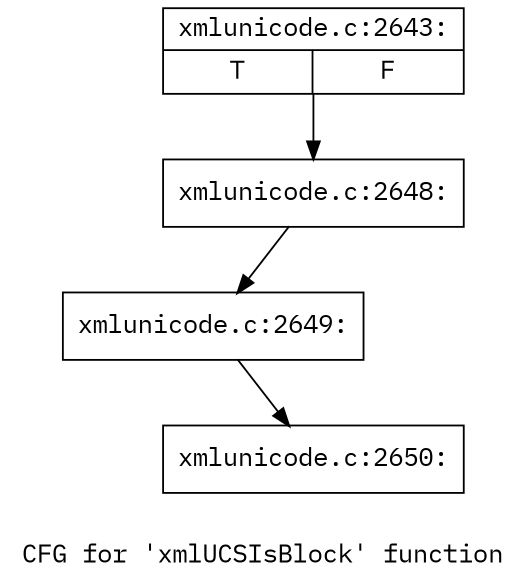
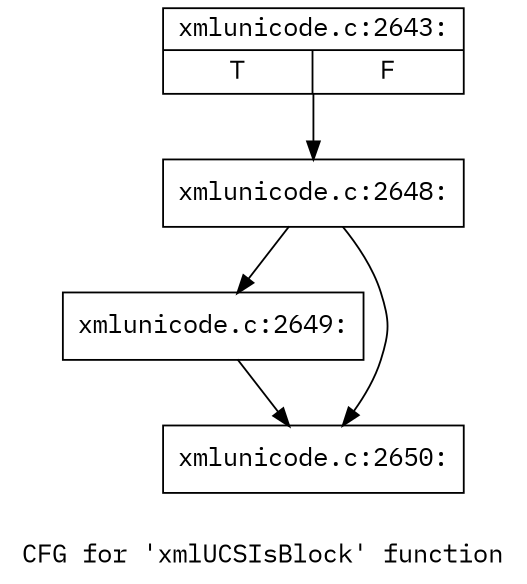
none -> (387, 317)
